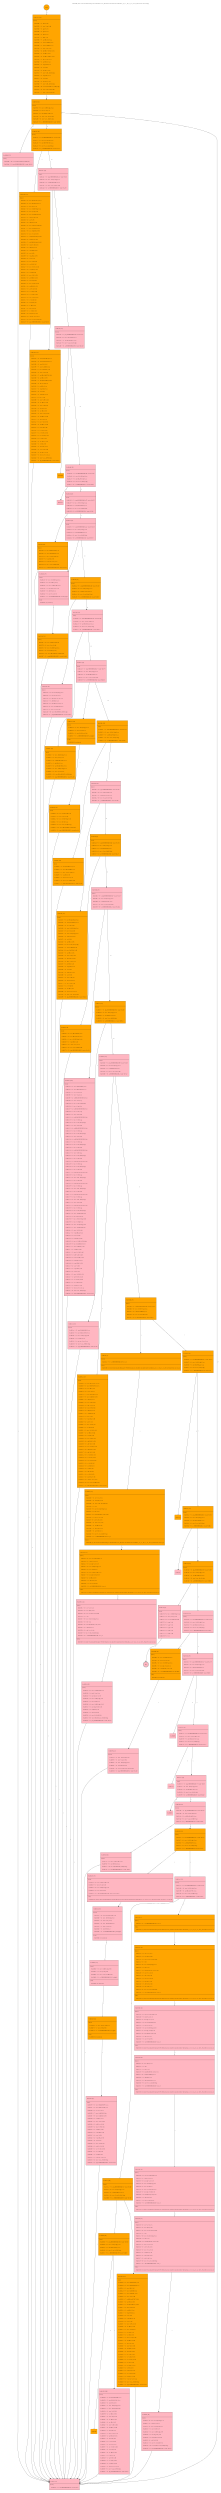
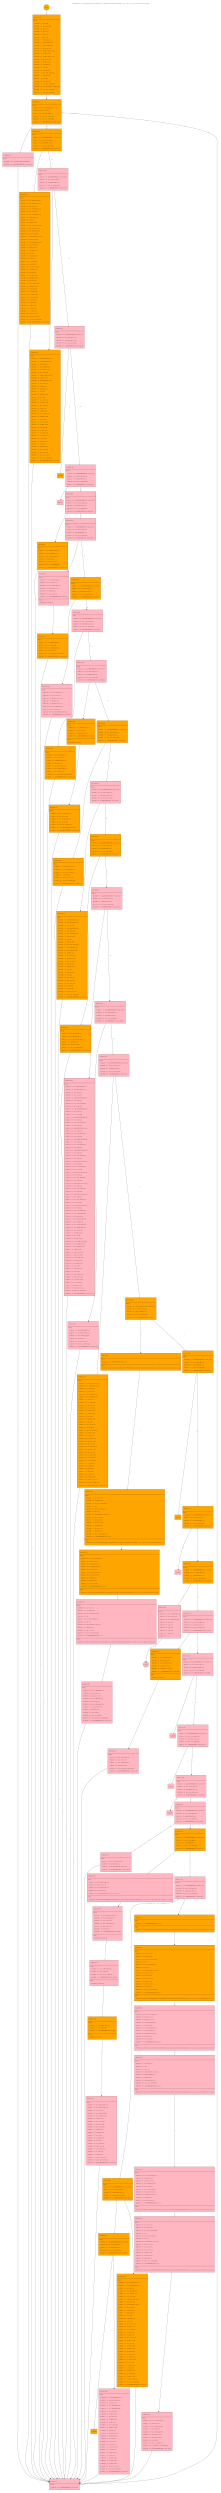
(110, 1012) -> (110, 1012)
